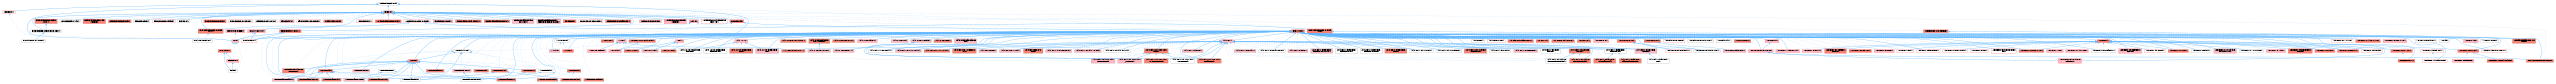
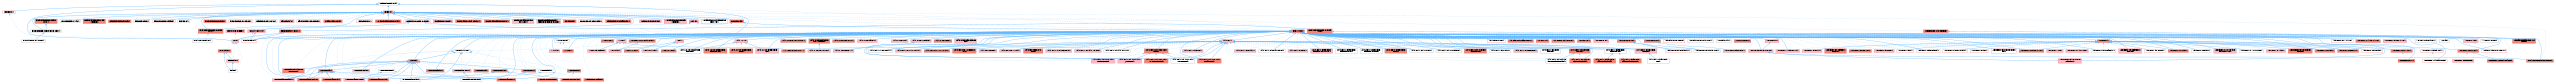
(1478, 41) -> none
(1915, 45) -> (1915, 45)
(715, 51) -> (715, 51)
(2300, 51) -> (2300, 51)
(1605, 61) -> (1605, 61)
(411, 80) -> (411, 80)
